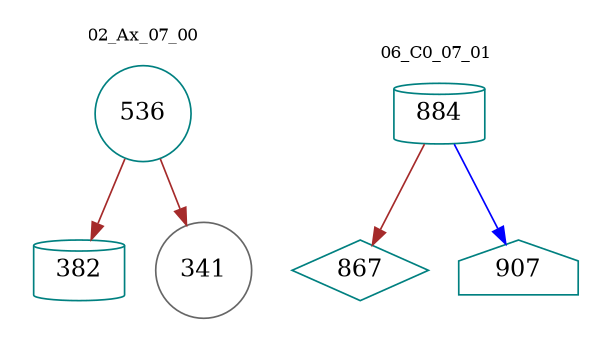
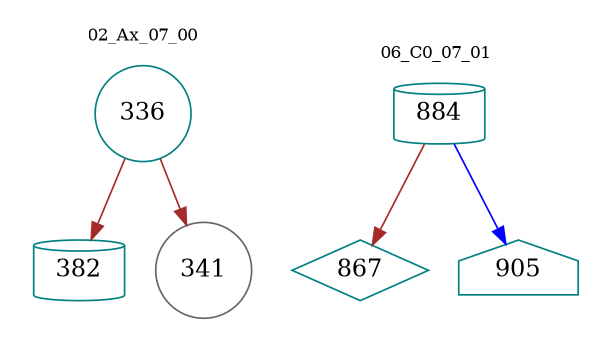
(143, 114) -> (143, 114)
(518, 270) -> (518, 270)
